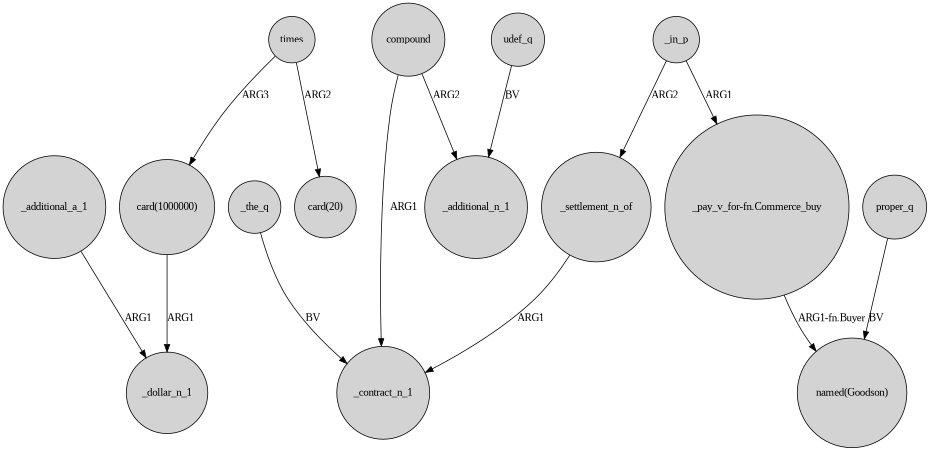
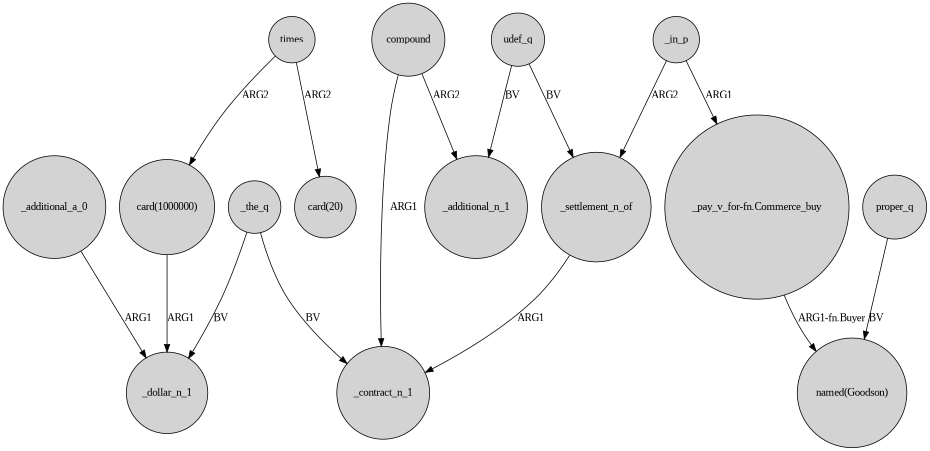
(255, 96) -> (255, 96)
none -> (550, 107)
(54, 207) -> (54, 207)
none -> (224, 294)
